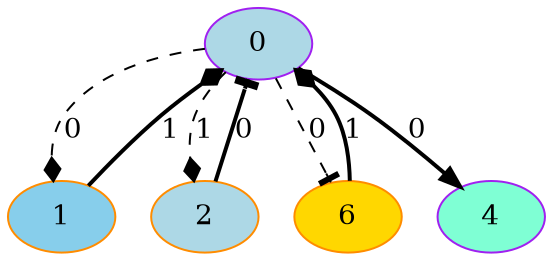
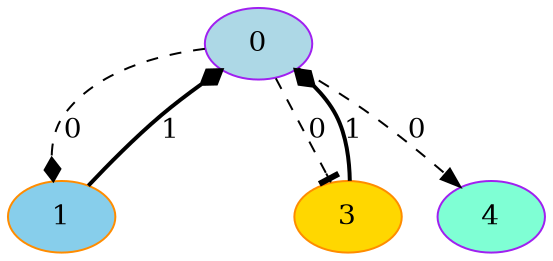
(374, 117) -> (374, 117)
(205, 217) -> none
(348, 217) -> (348, 217)
